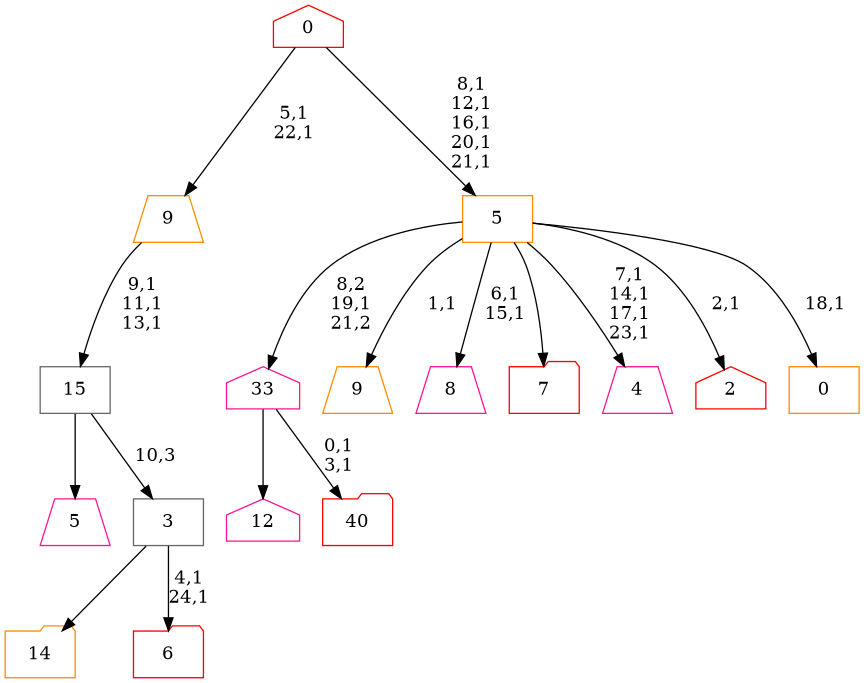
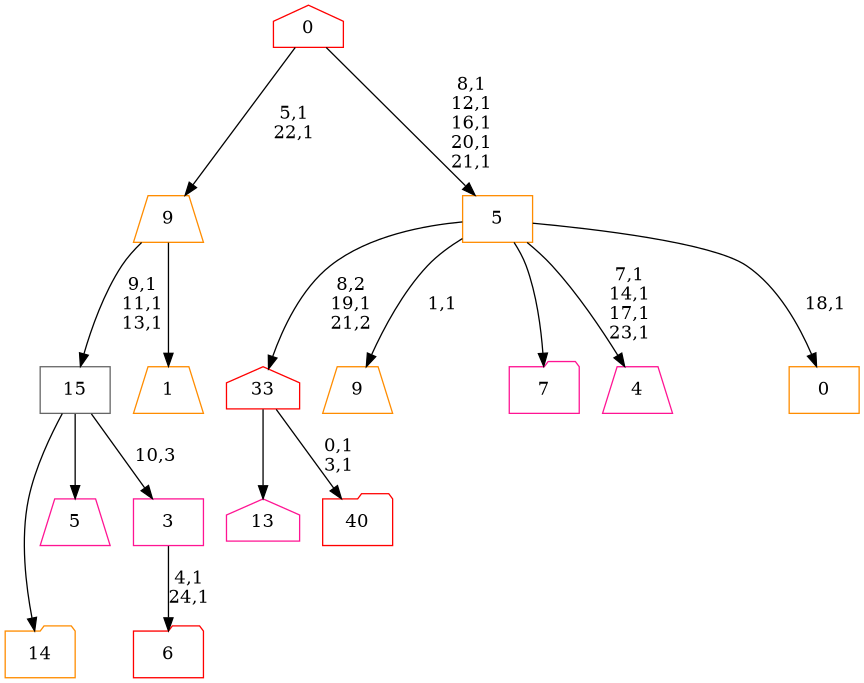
none -> (168, 390)
(263, 390) -> (263, 390)
(451, 390) -> none
(544, 390) -> (544, 390)
(731, 390) -> none
(168, 522) -> (168, 522)
(263, 522) -> (263, 522)
(109, 584) -> (26, 513)
